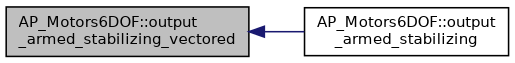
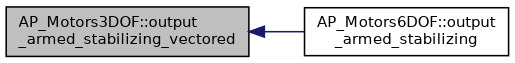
(128, 32) -> (128, 32)
